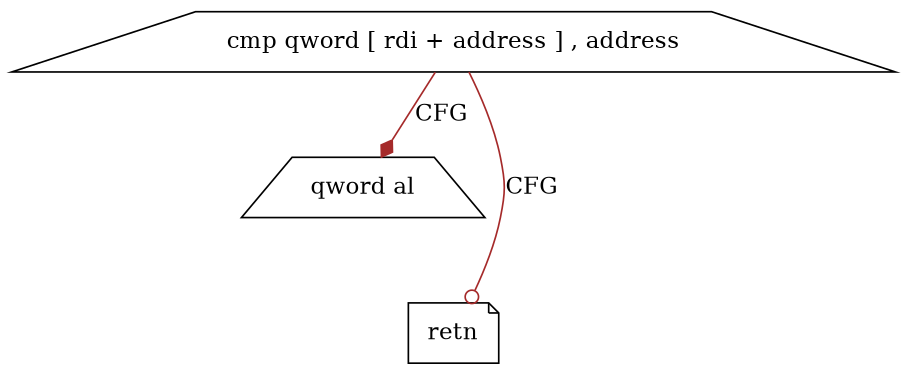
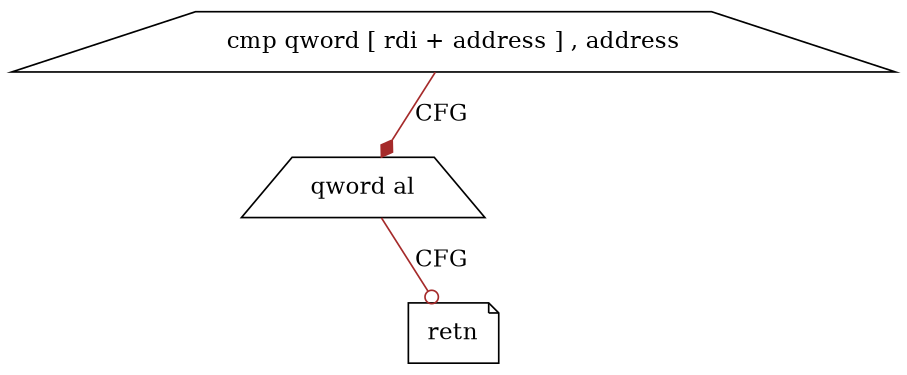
(504, 181) -> (405, 254)
